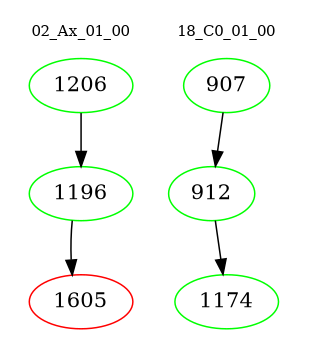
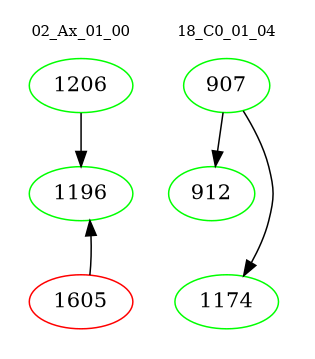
(227, 32) -> (227, 32)
(71, 240) -> (91, 256)
(218, 240) -> (273, 186)
